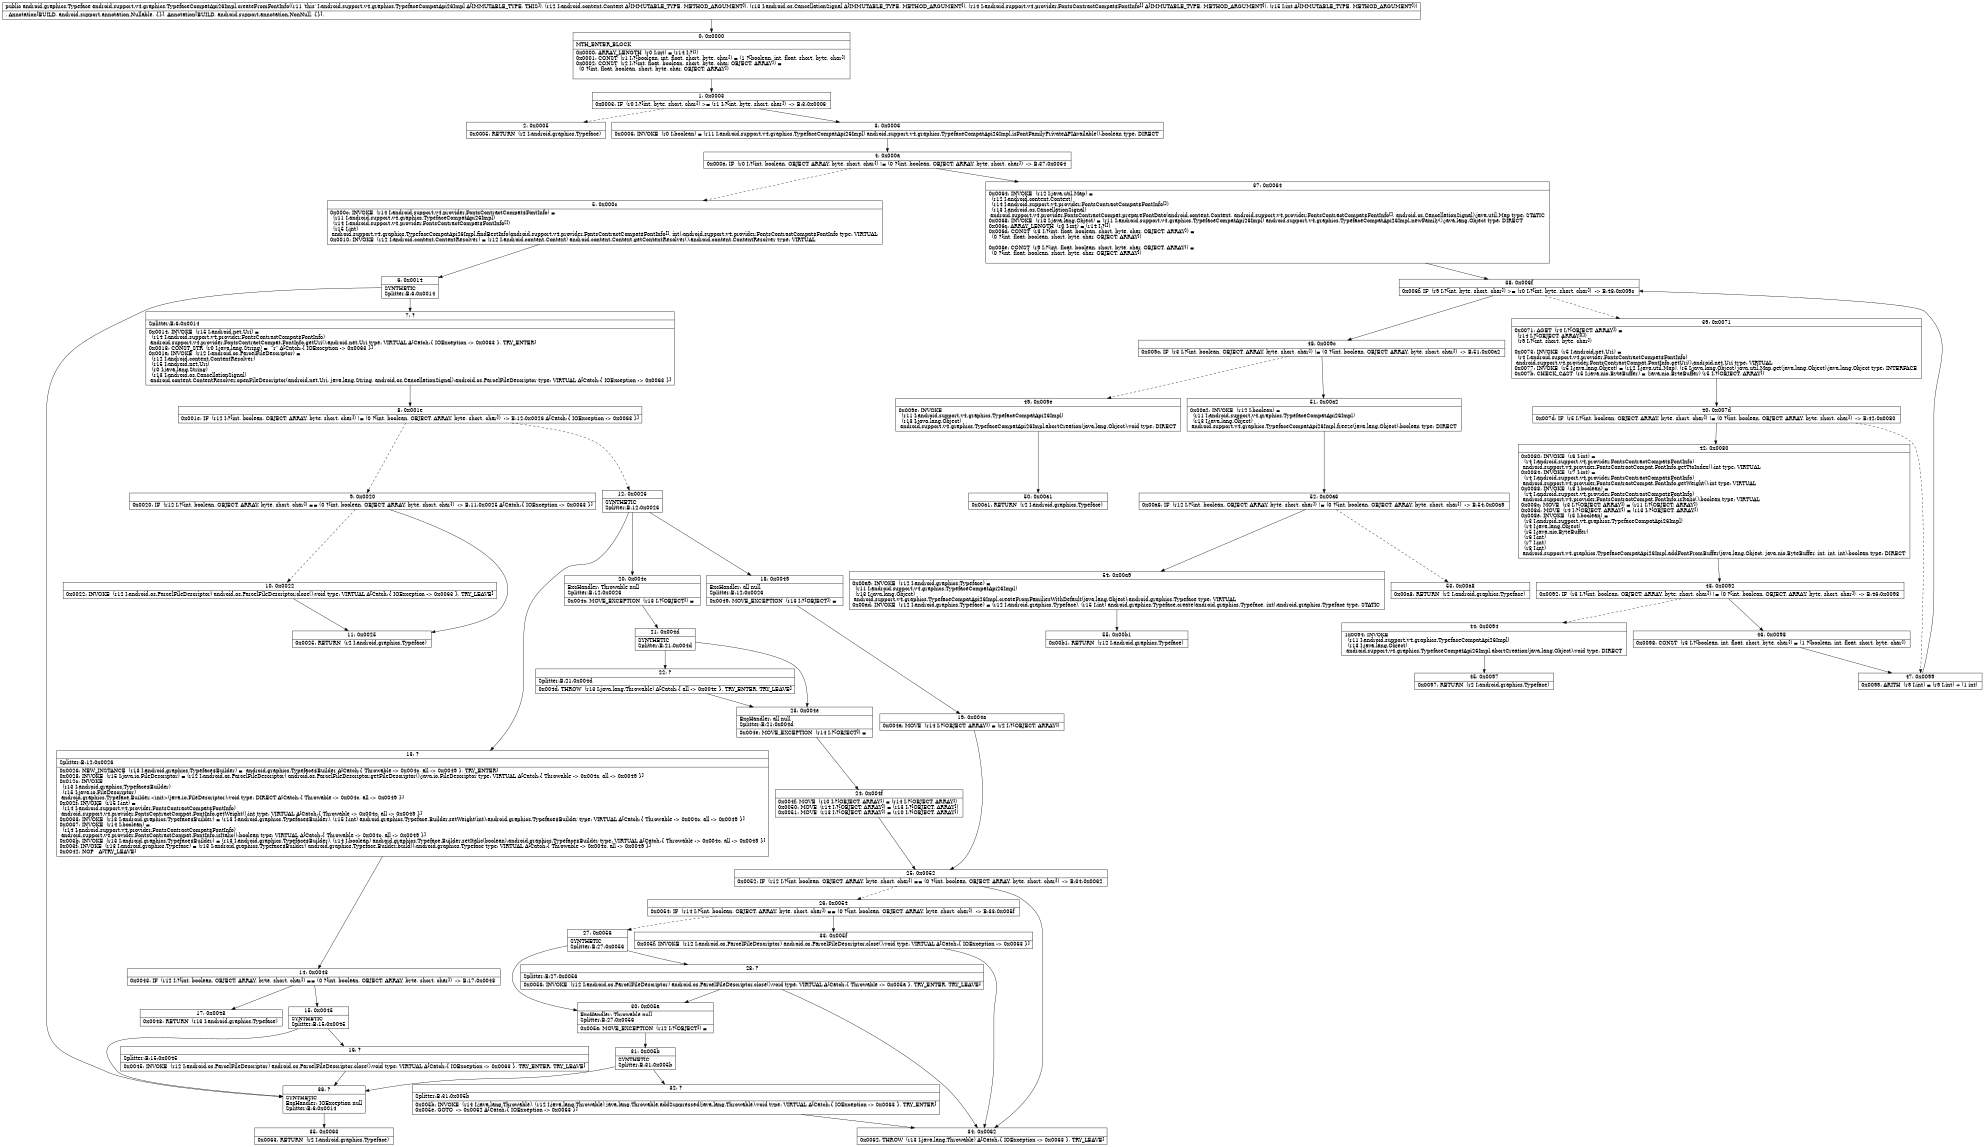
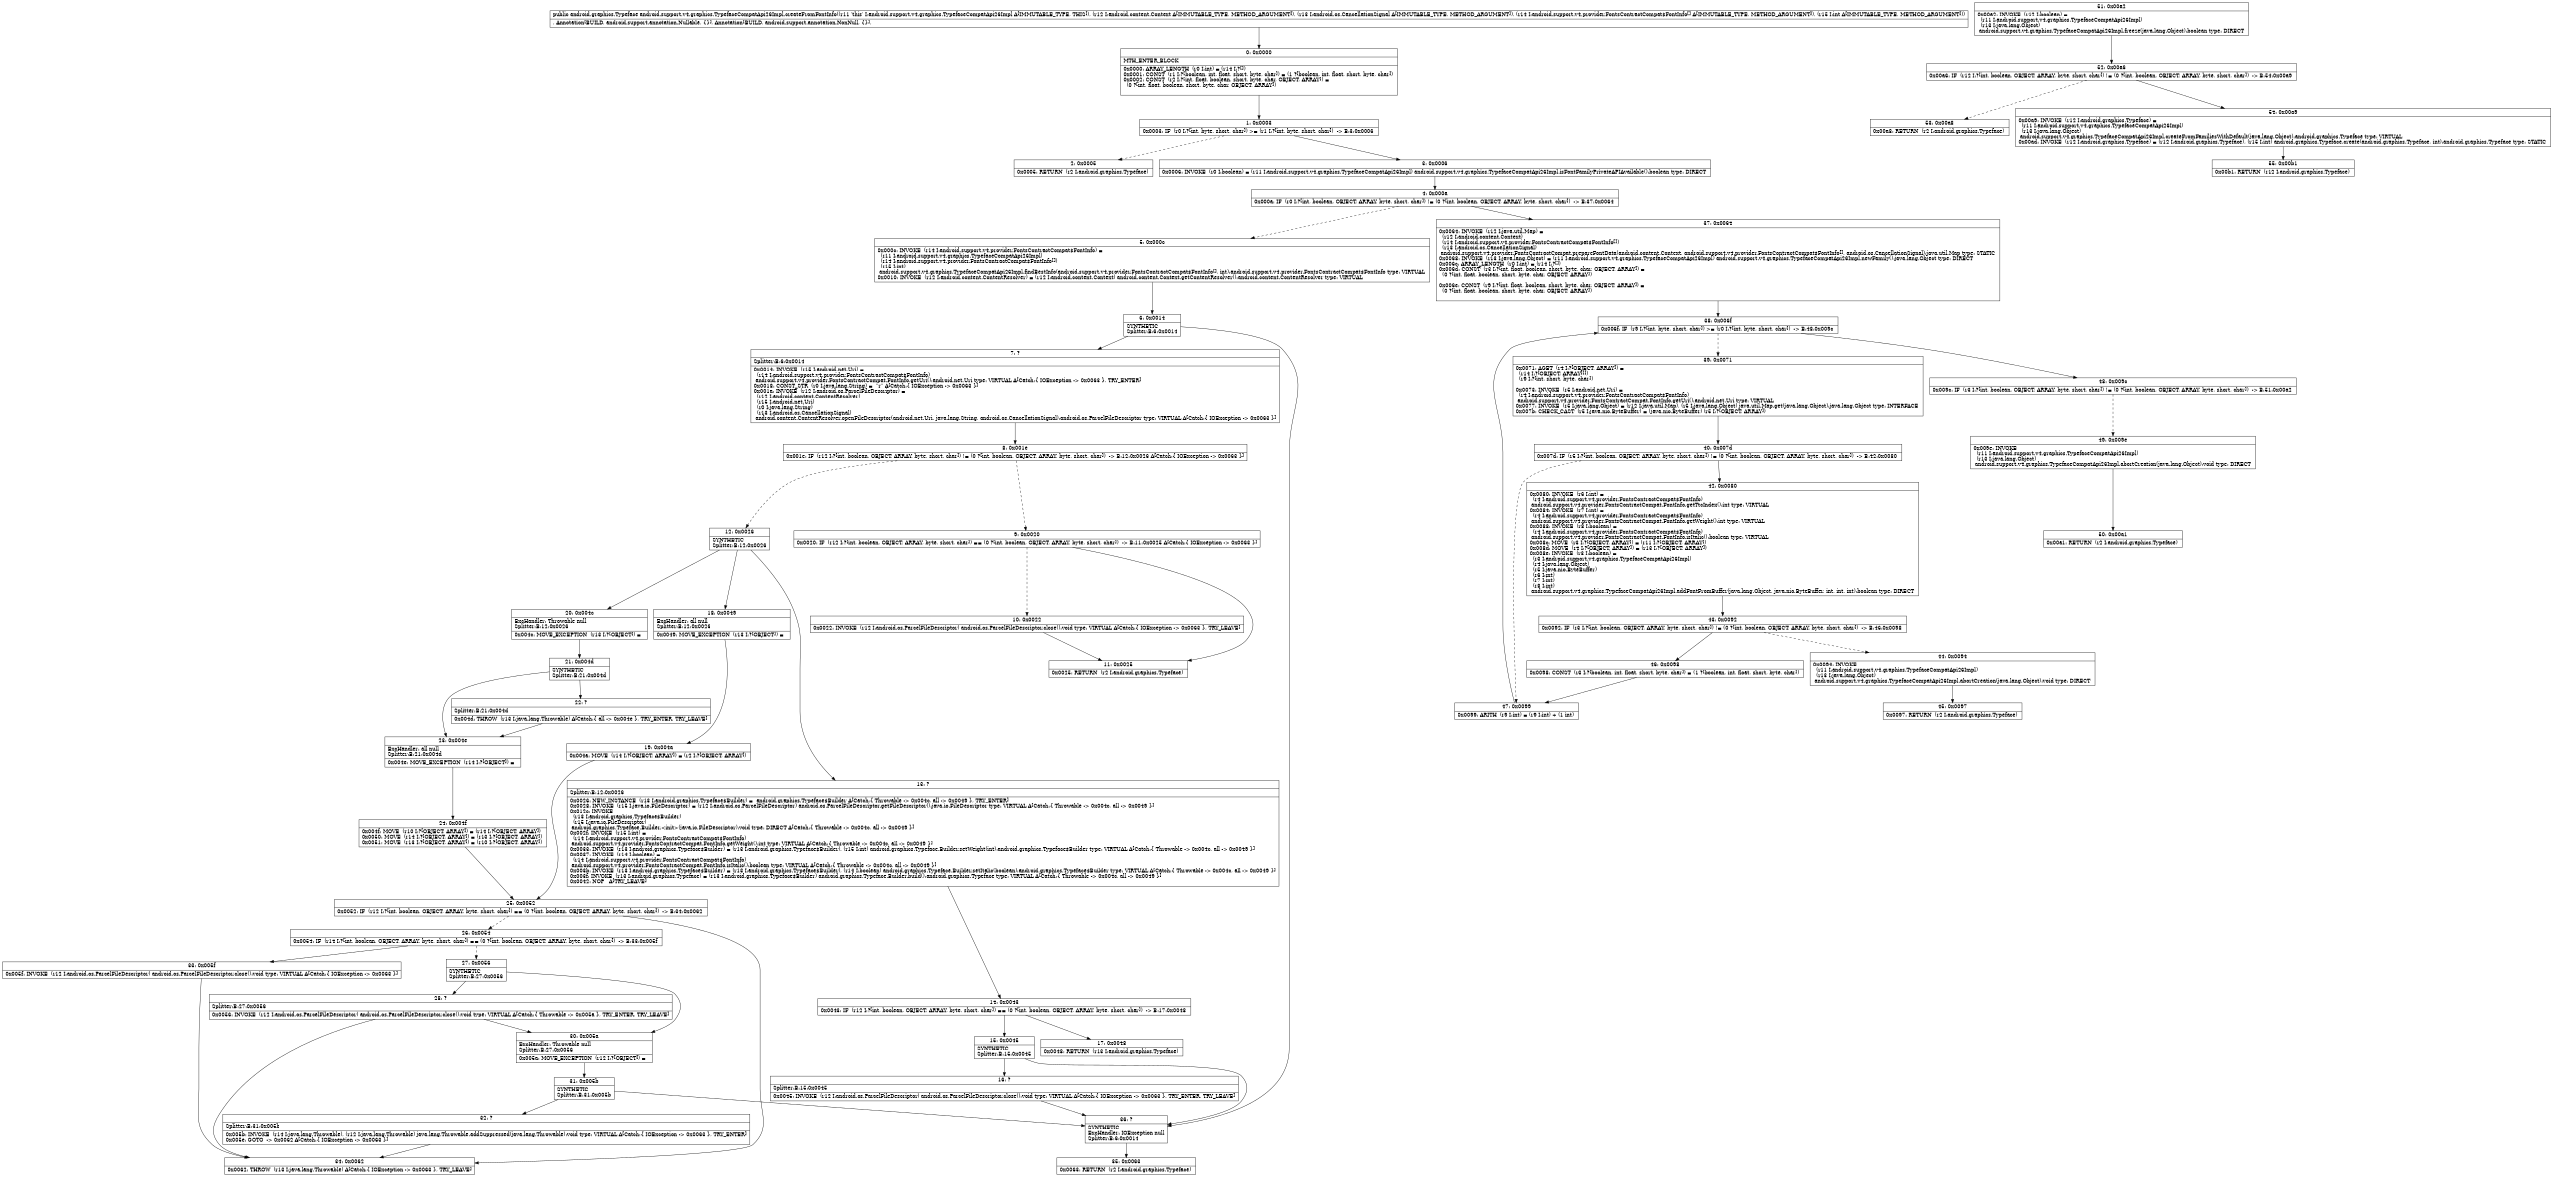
(1323, 376) -> none
(1368, 635) -> (1837, 665)
